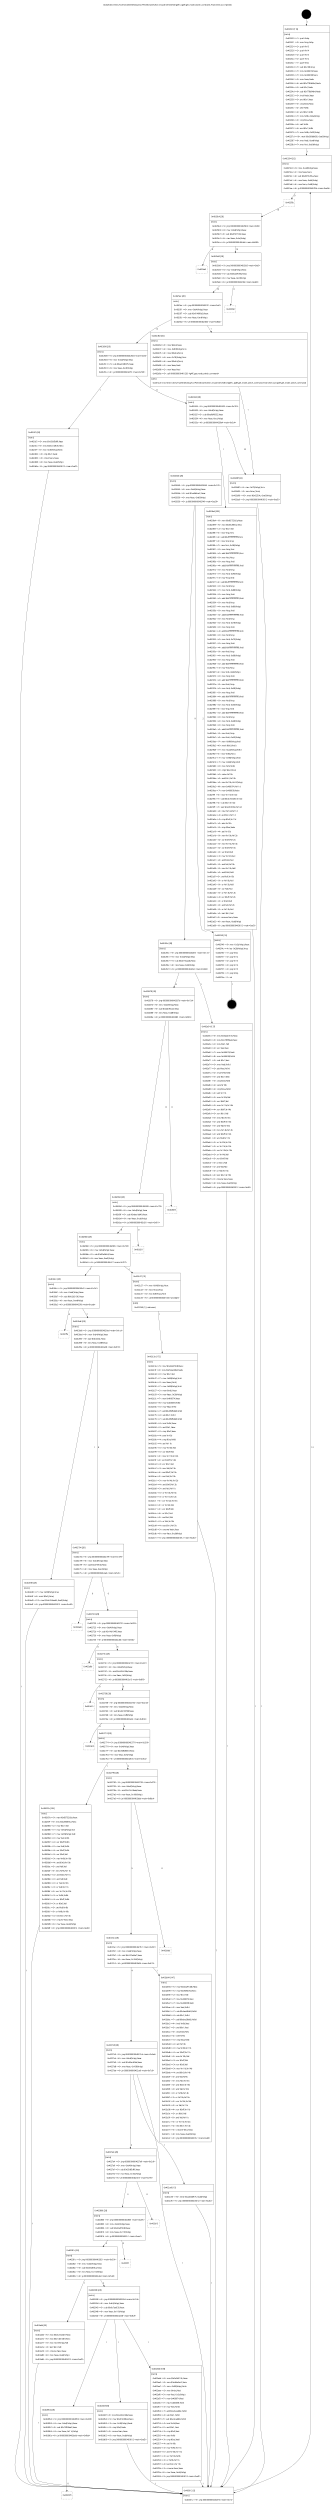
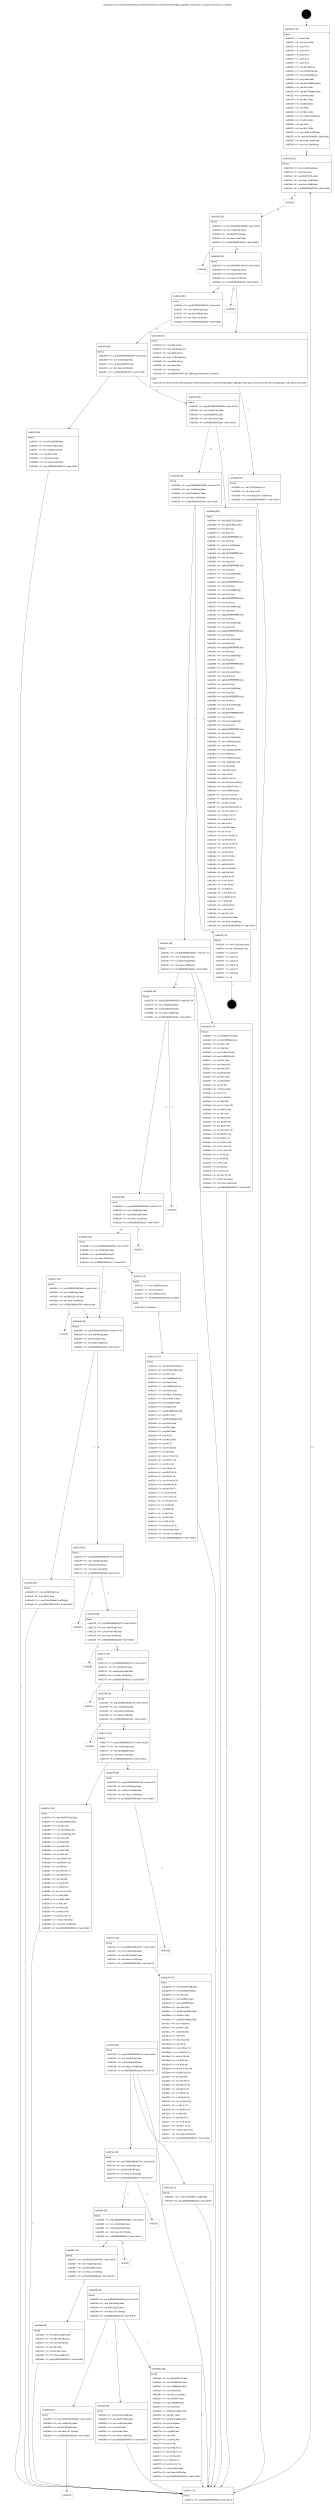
(209, 329) -> (237, 309)
(236, 450) -> (204, 449)
(89, 1270) -> (102, 1291)
(254, 1712) -> (220, 1729)
(131, 1868) -> none
(131, 2004) -> none
(102, 2283) -> none
